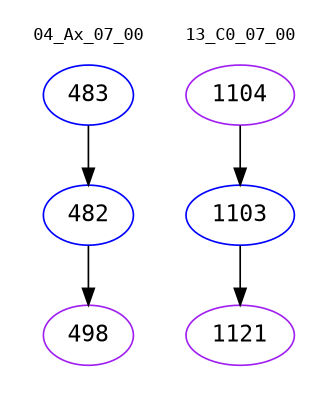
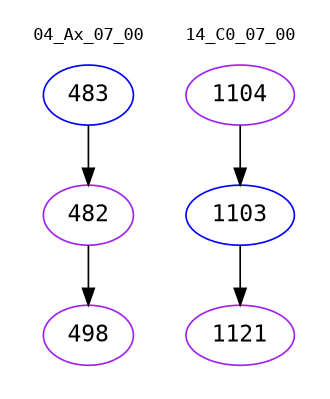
(241, 36) -> (241, 36)
(88, 215) -> (88, 215)
